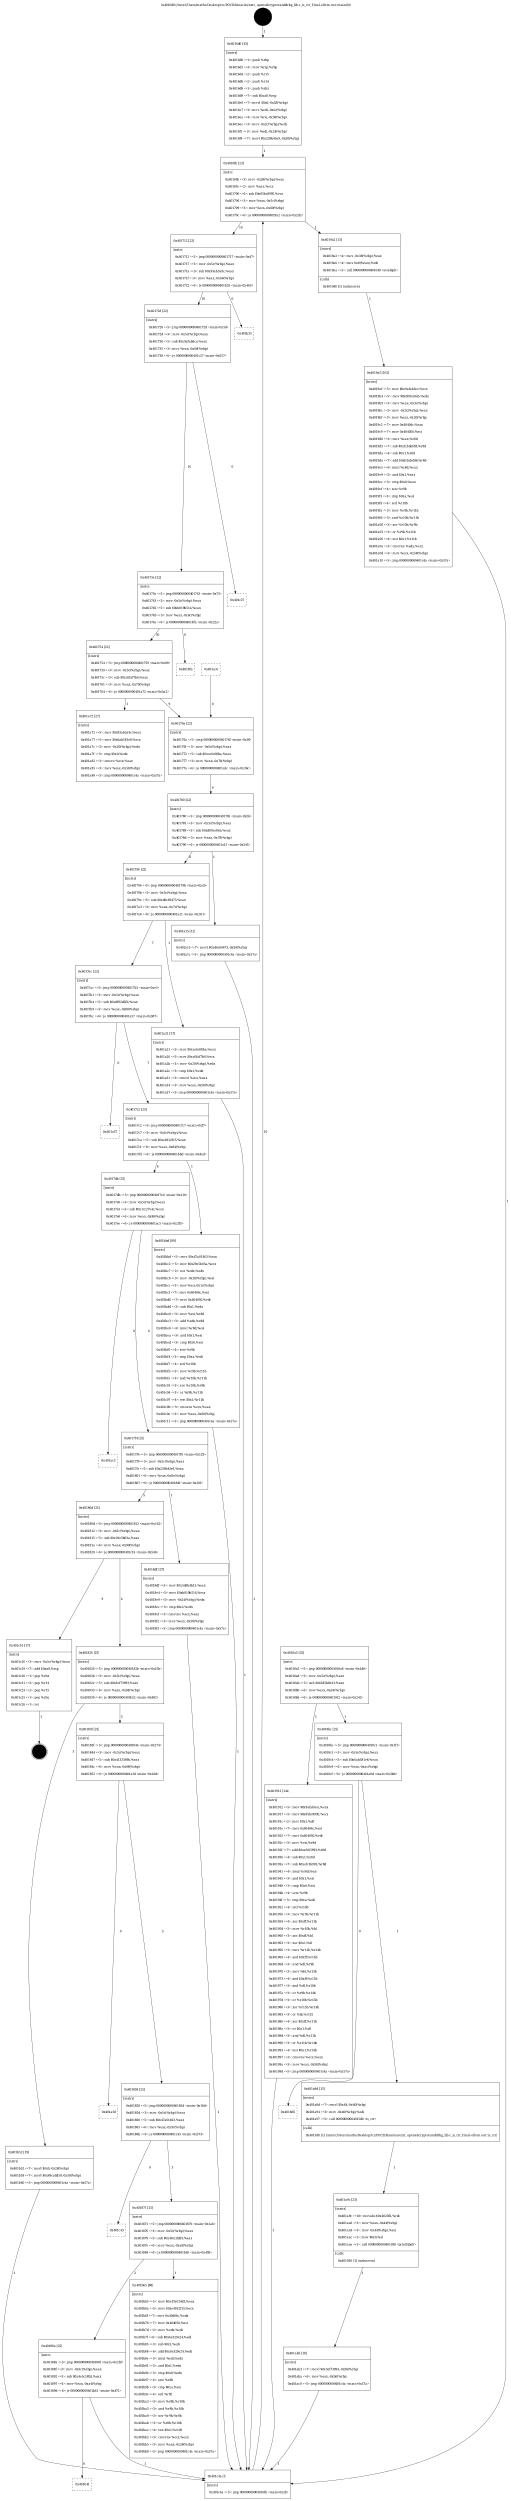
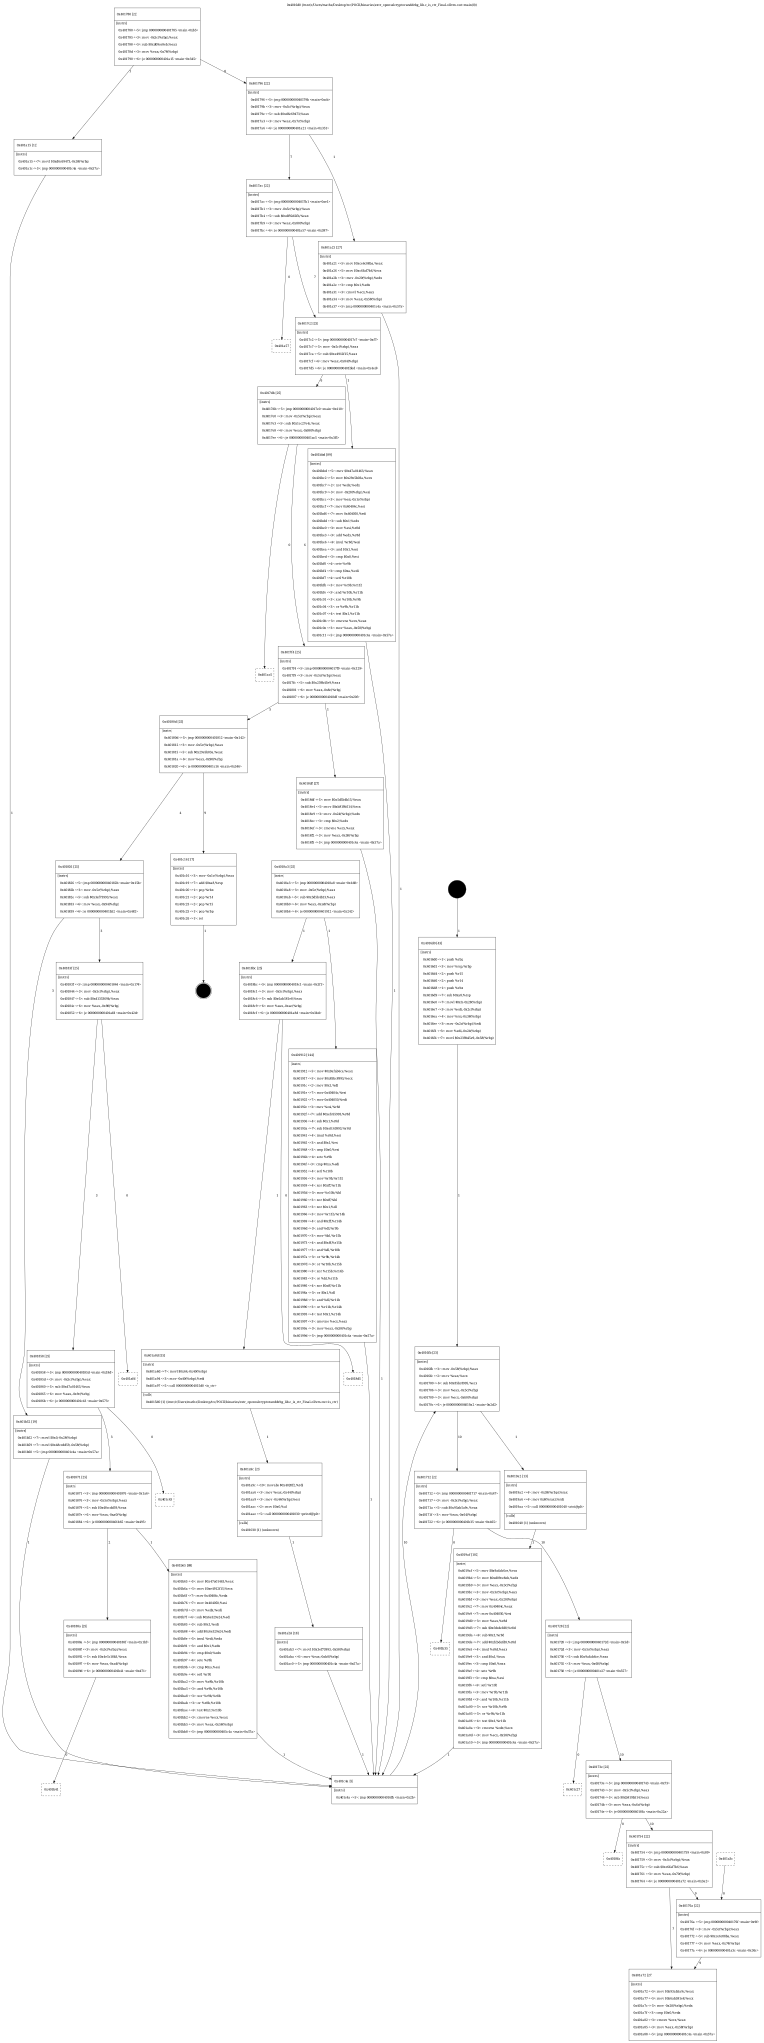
(211, 783) -> (698, 1962)
(130, 2460) -> (290, 1761)
